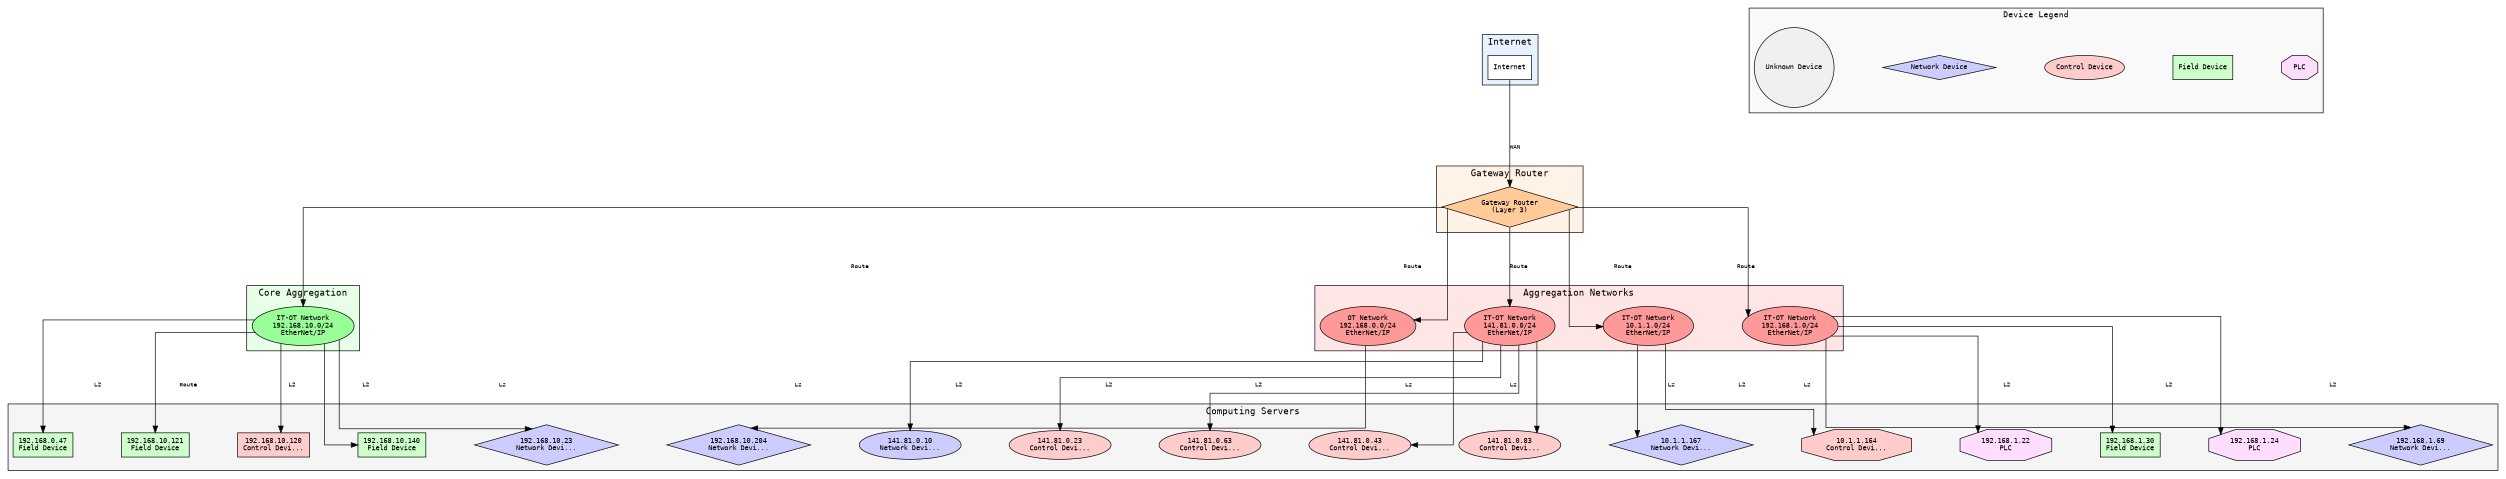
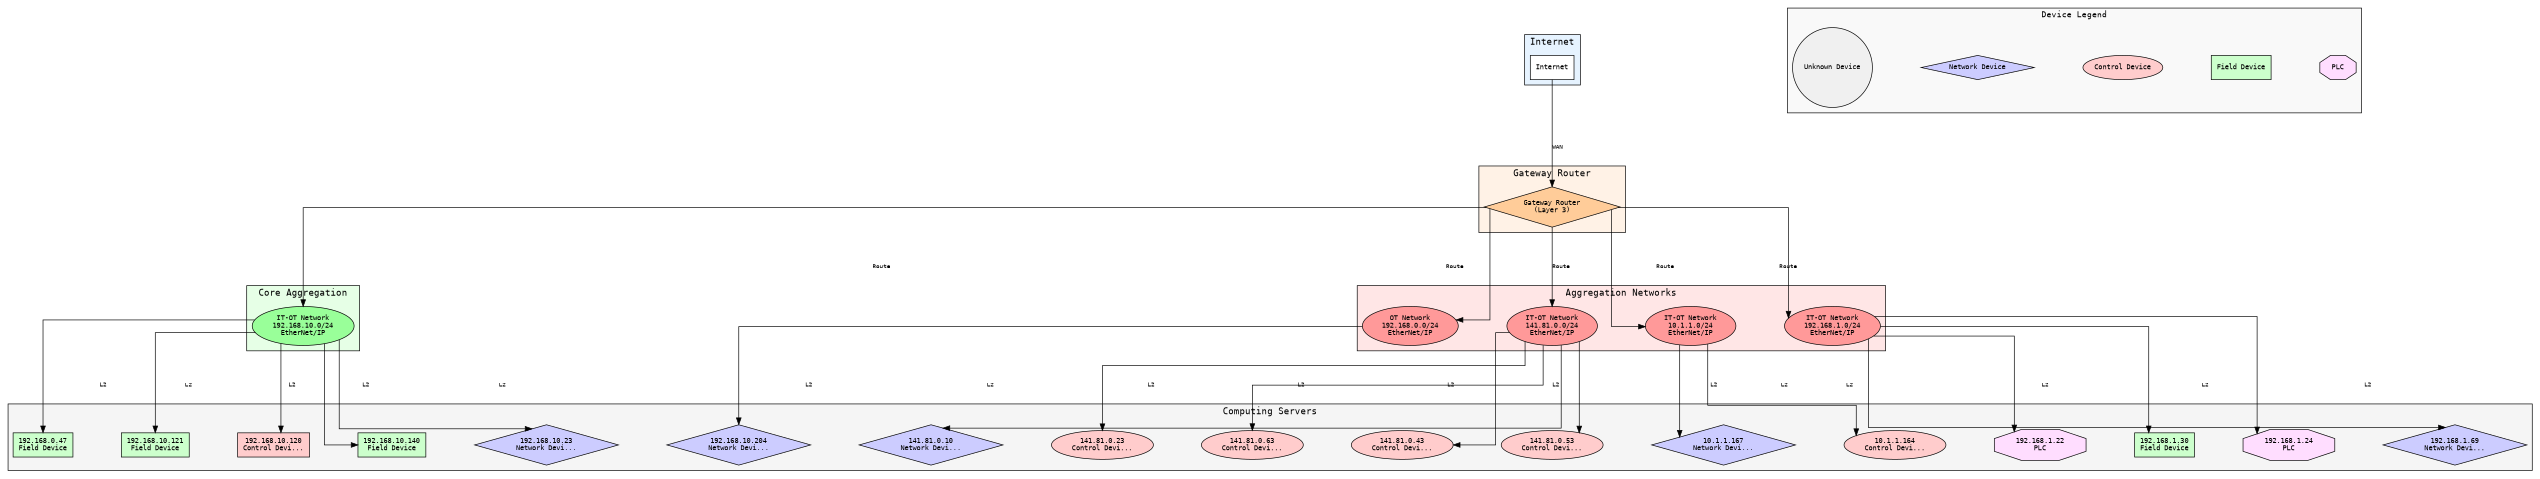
(189, 385) -> (189, 385)
(910, 445) -> (931, 445)
(1510, 445) -> (1552, 445)
(1857, 445) -> (1895, 445)
